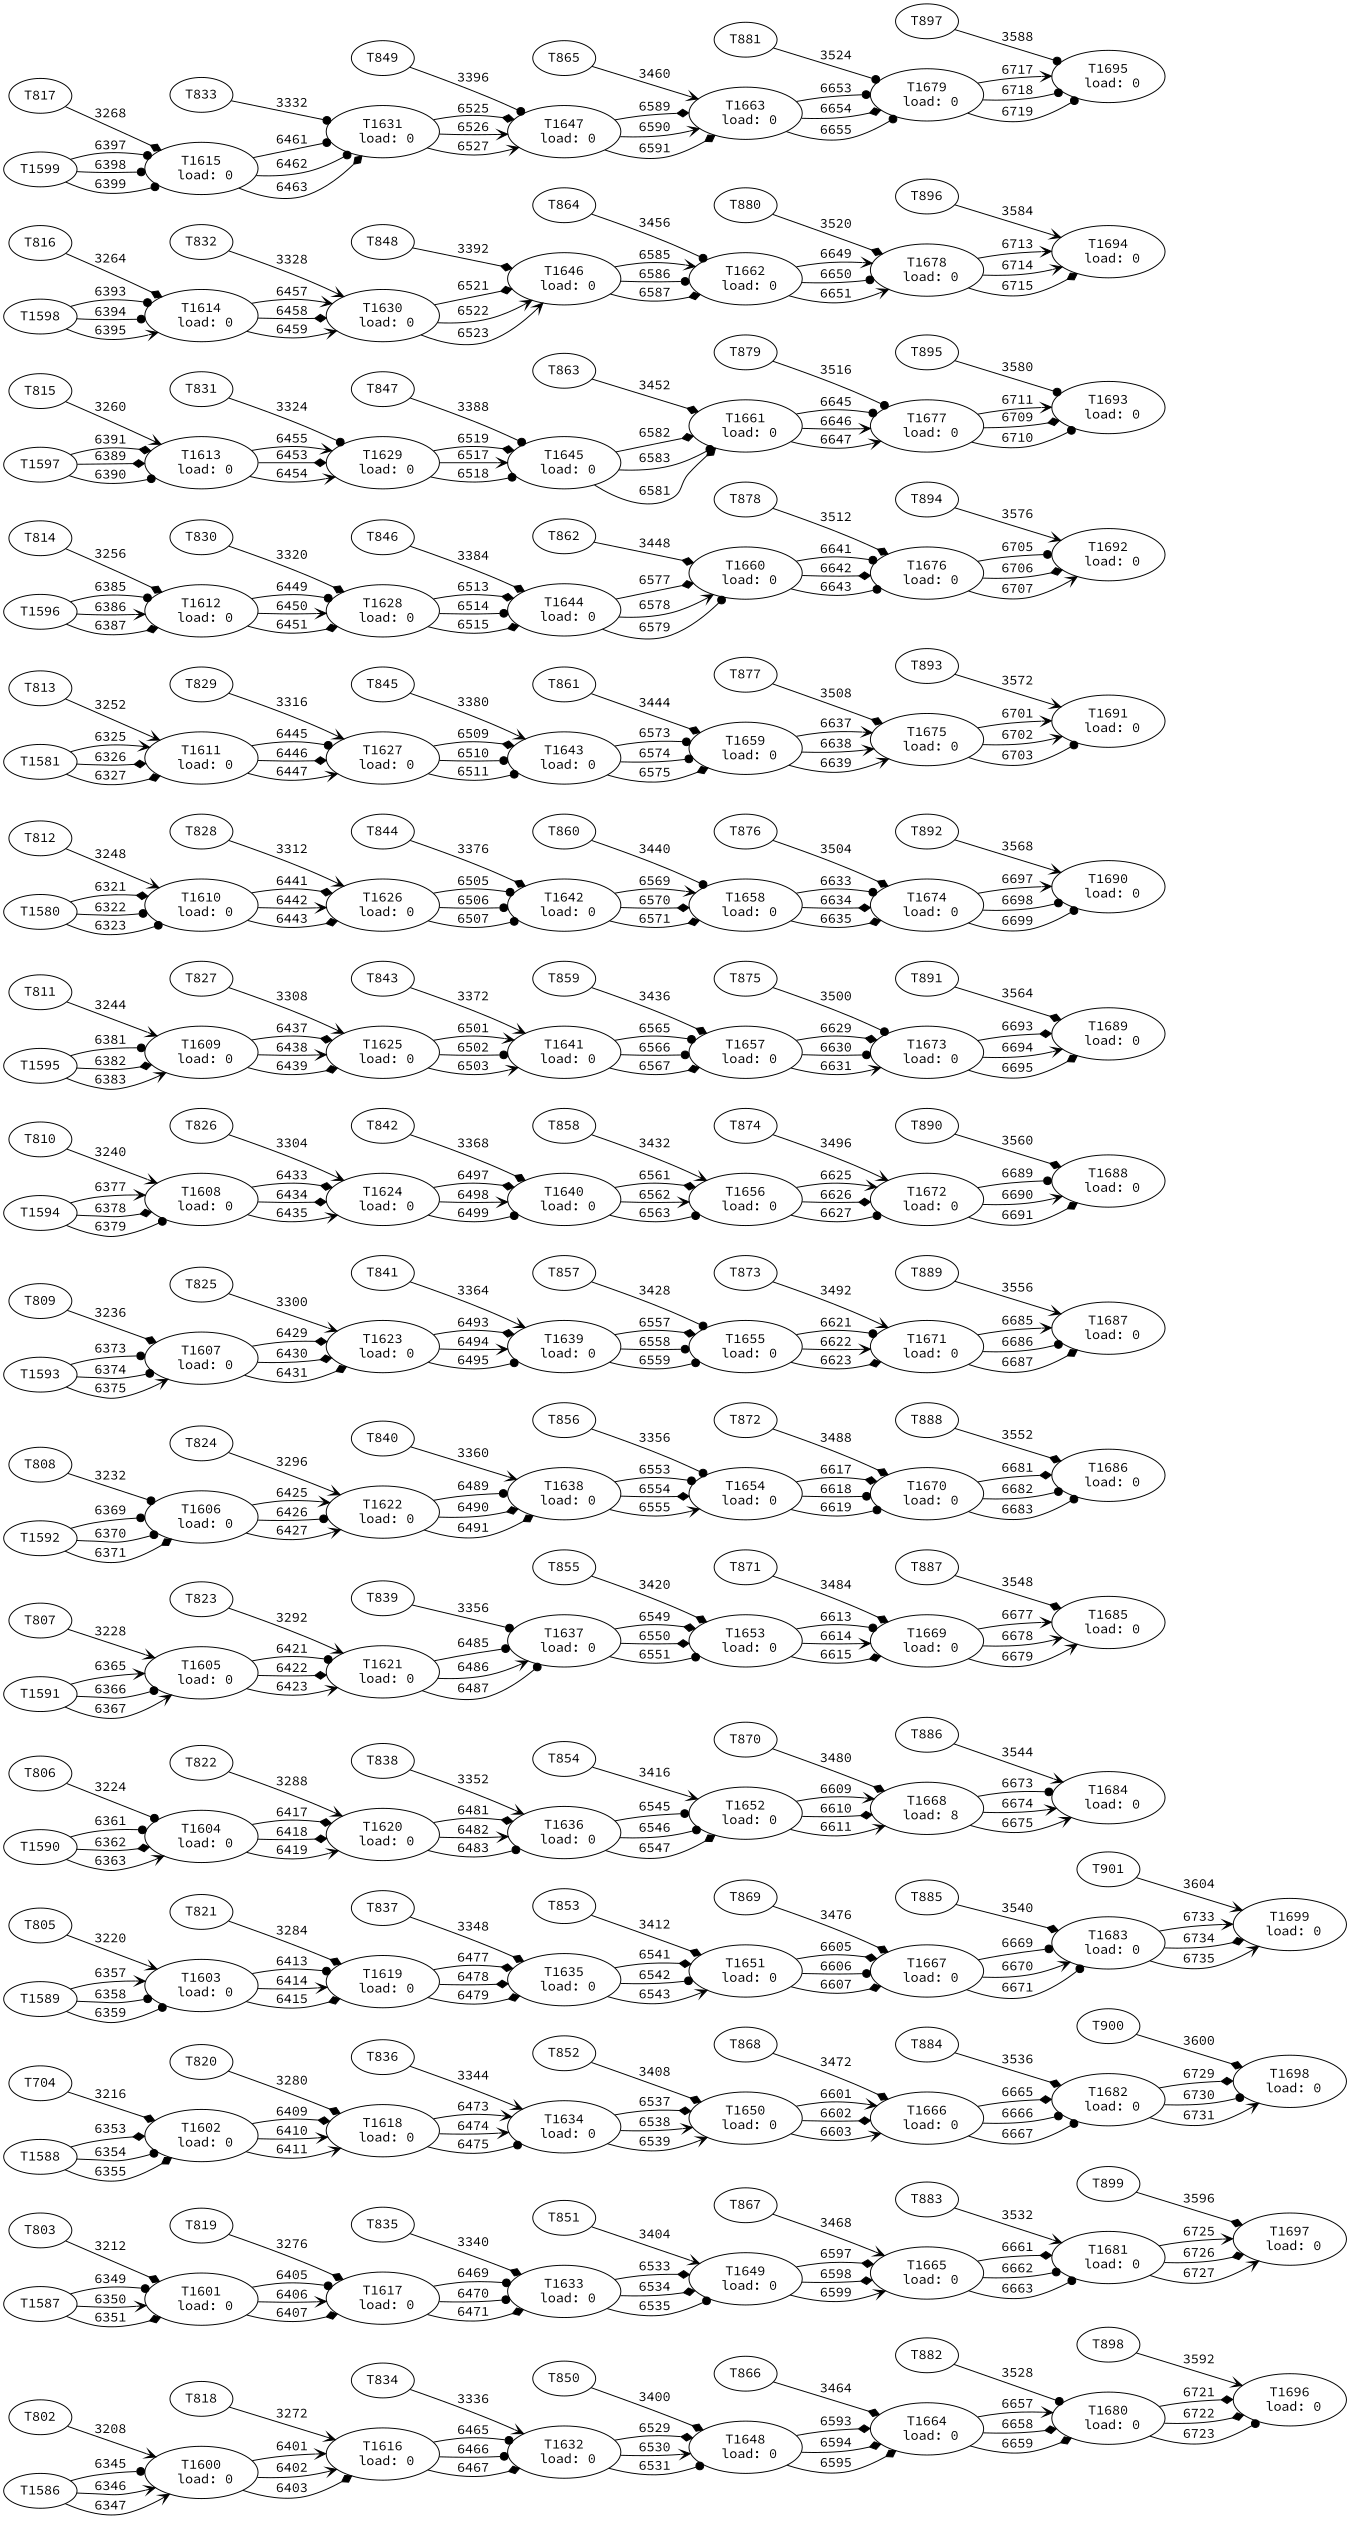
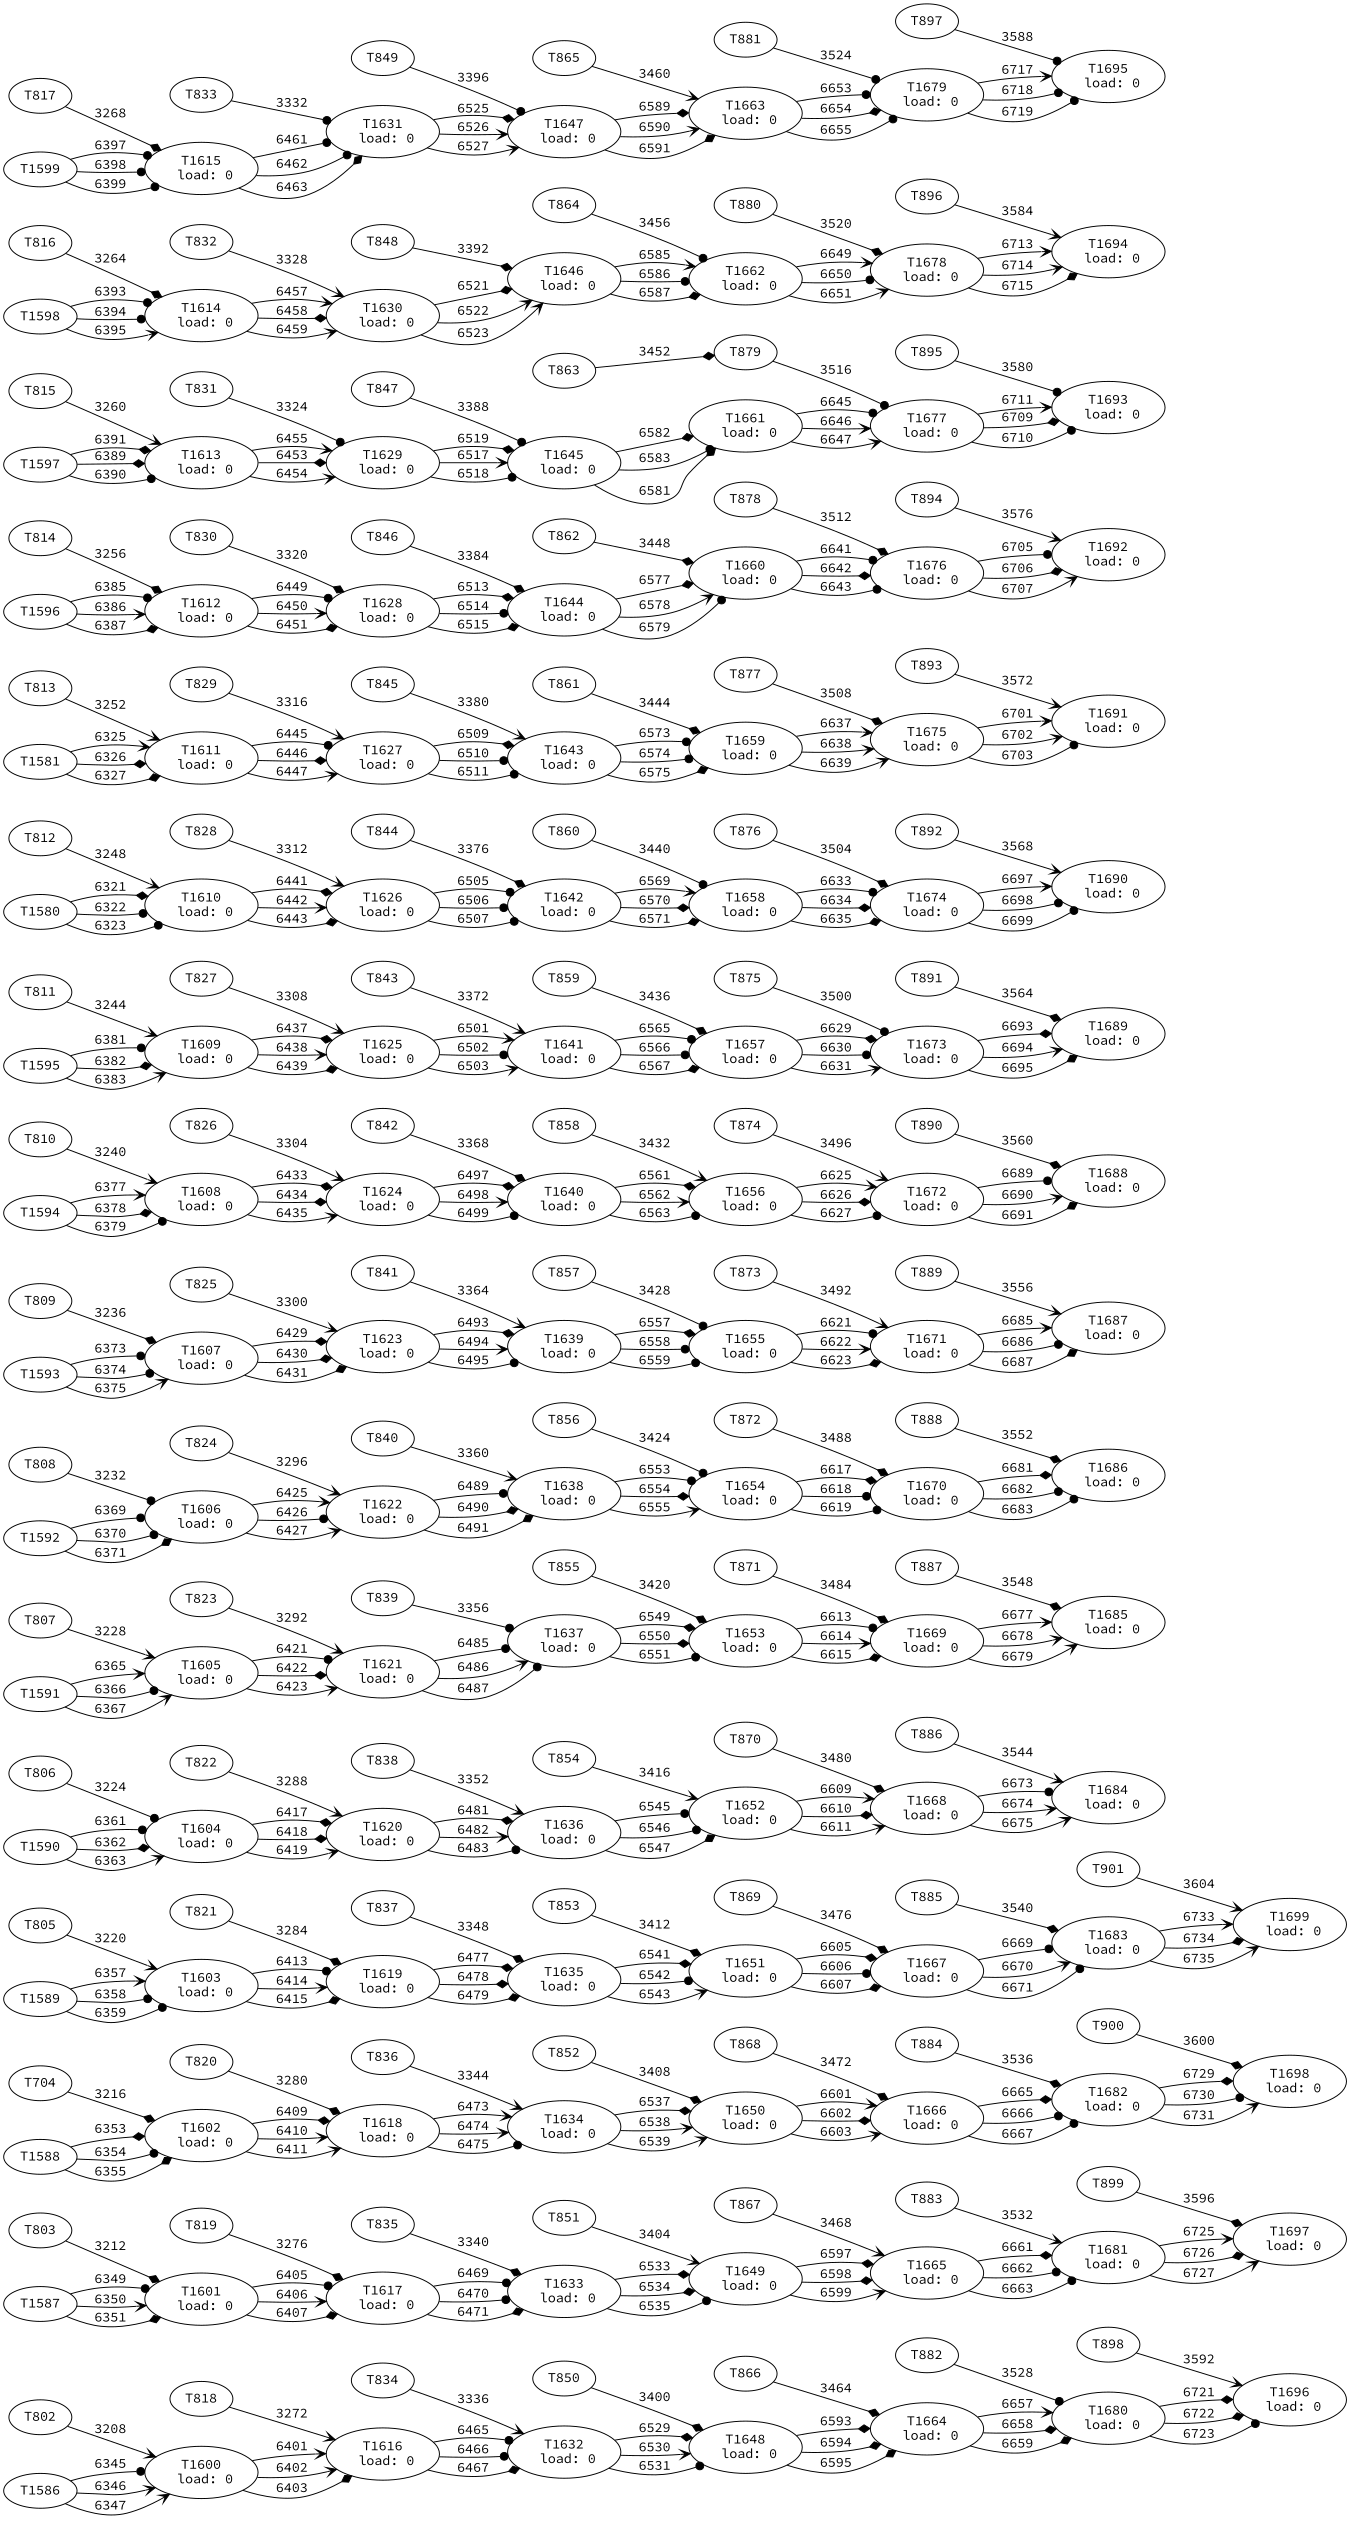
(639, 394) -> (649, 362)
(655, 1438) -> (655, 1438)
(927, 1808) -> (927, 1808)
